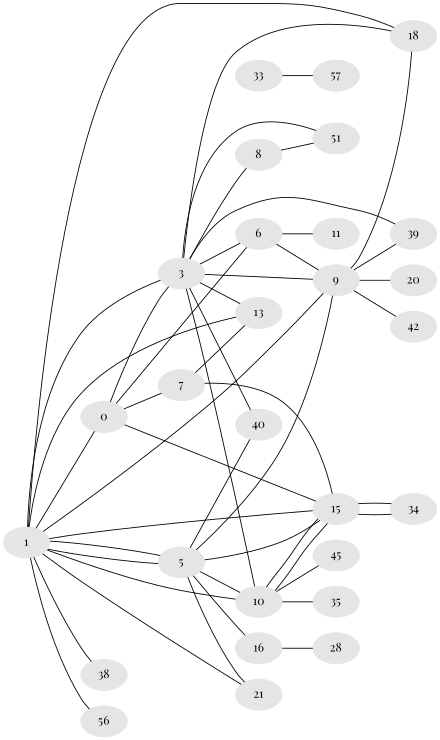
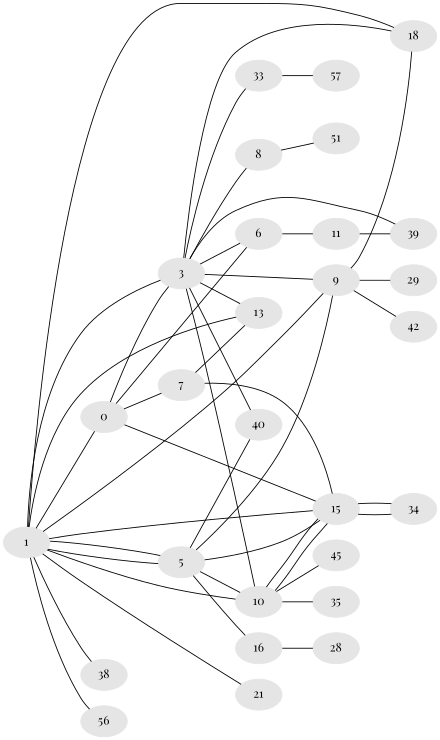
(215, 152) -> (208, 170)
(297, 257) -> none
(375, 257) -> (377, 234)
(414, 280) -> (414, 280)
(212, 632) -> none
